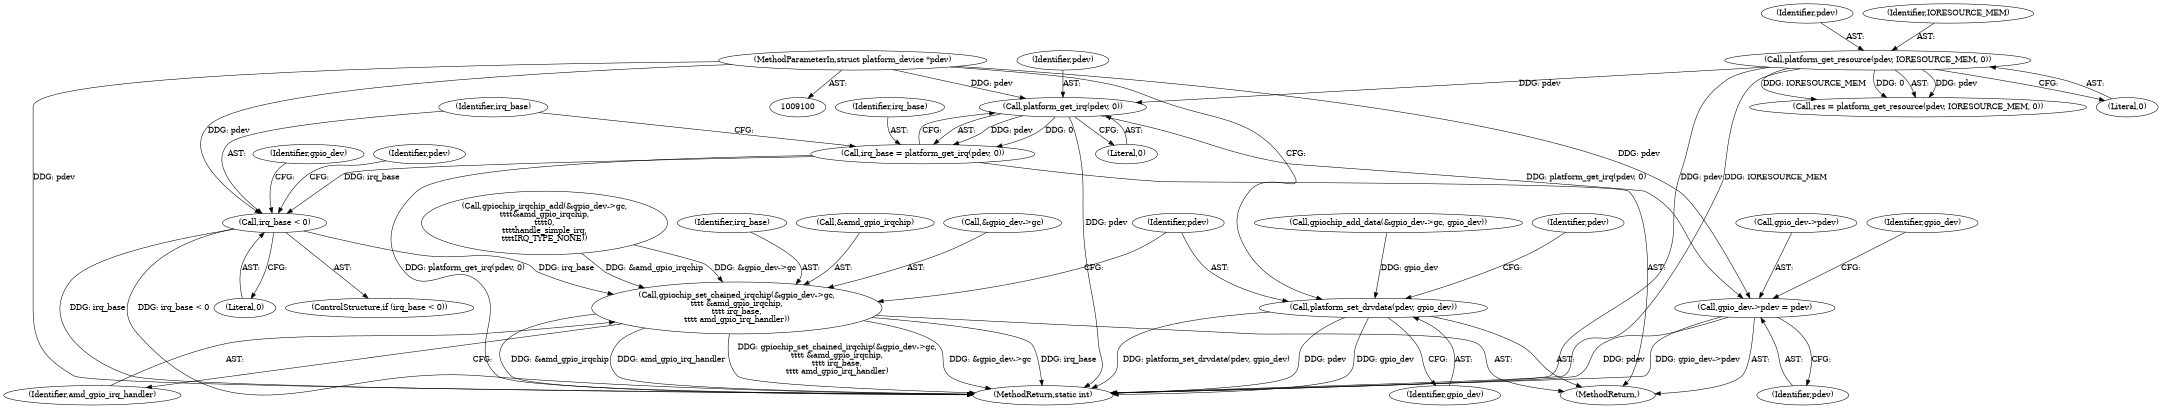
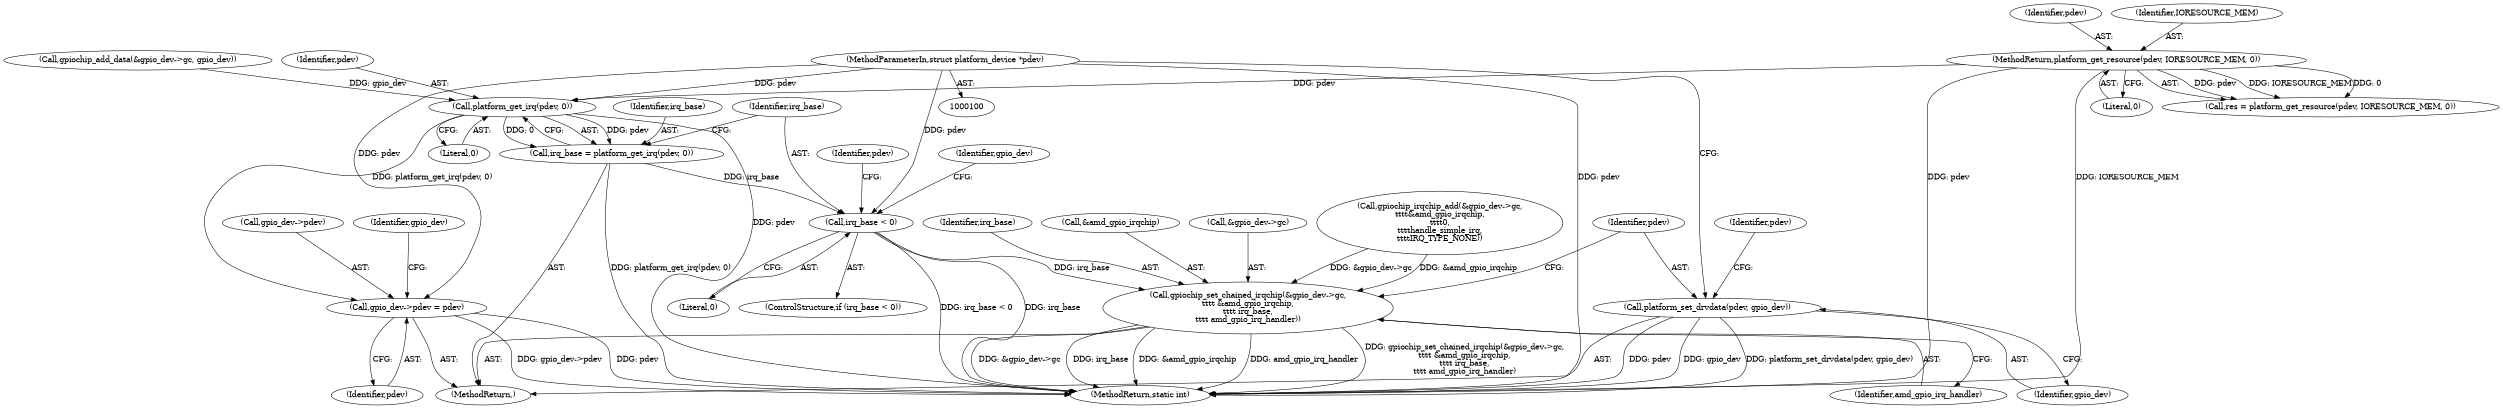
(1878, 60) -> (2126, 60)
(798, 107) -> (967, 107)
(1381, 263) -> (324, 85)
